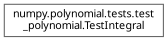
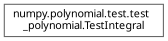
(84, 20) -> (84, 20)
